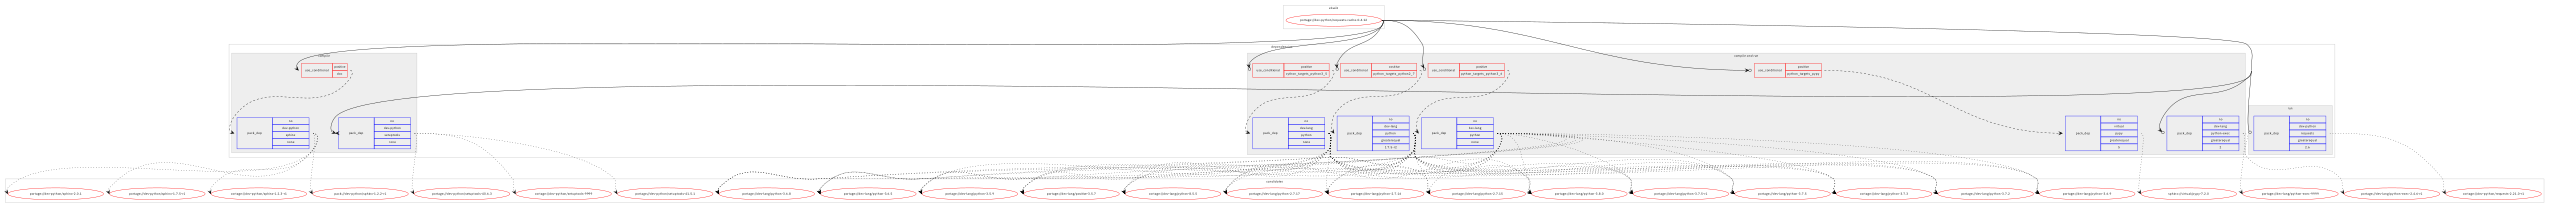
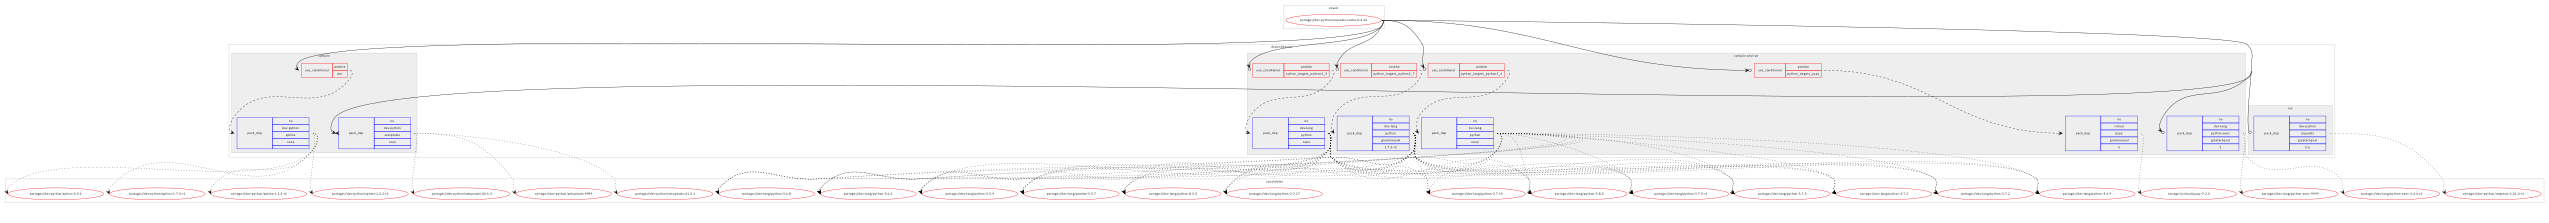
(360, 194) -> (360, 194)
(1376, 194) -> none
(2189, 194) -> (2189, 194)
